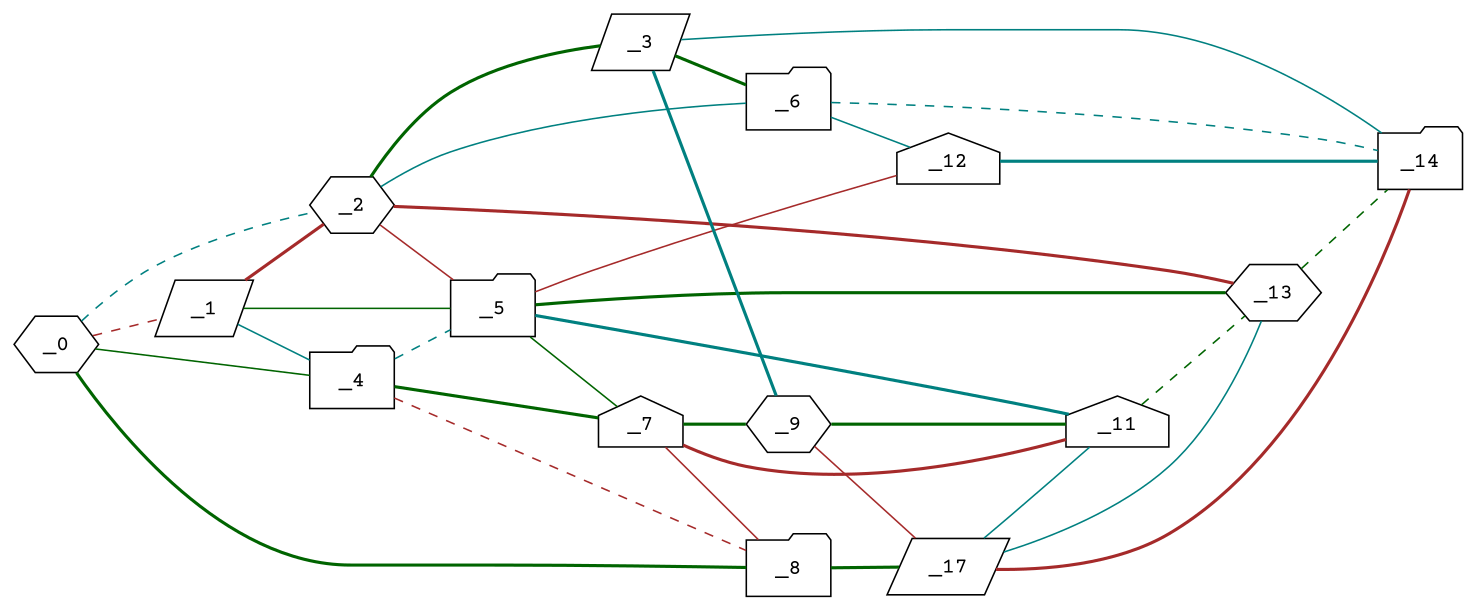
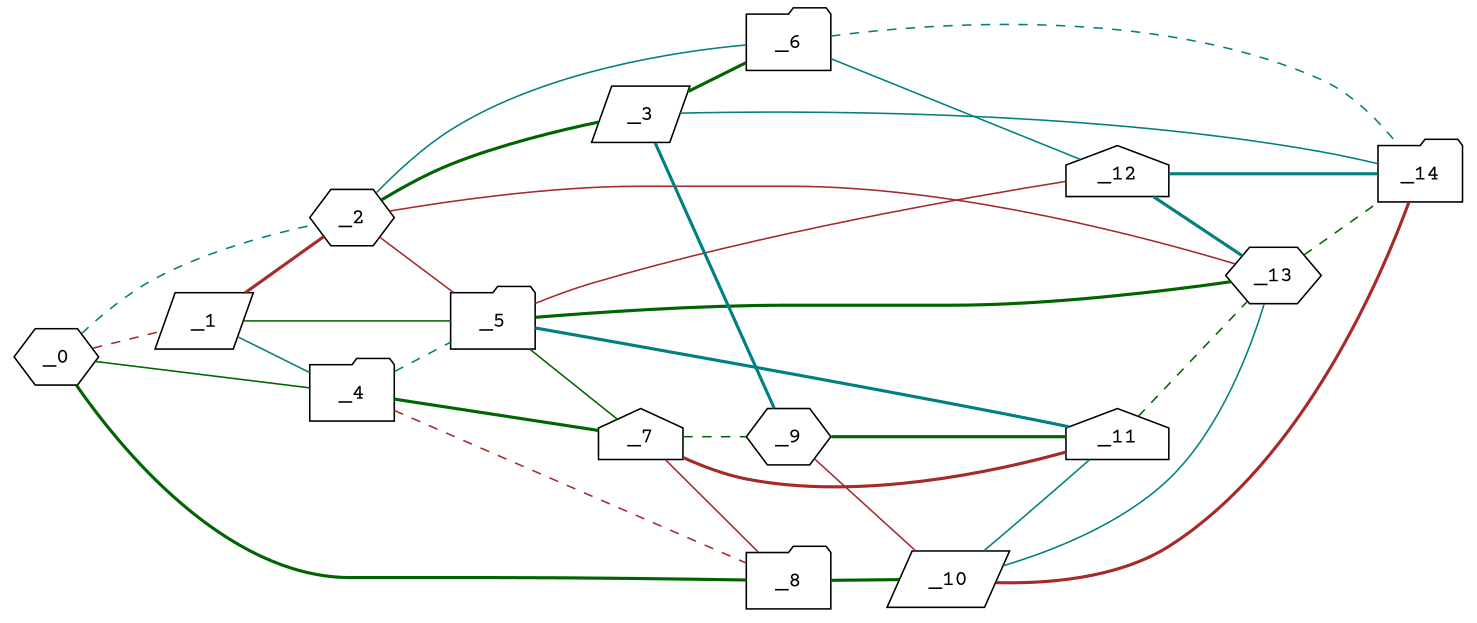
none -> (1198, 226)
(815, 232) -> (815, 187)
(715, 424) -> (715, 437)
(948, 567) -> (948, 579)
